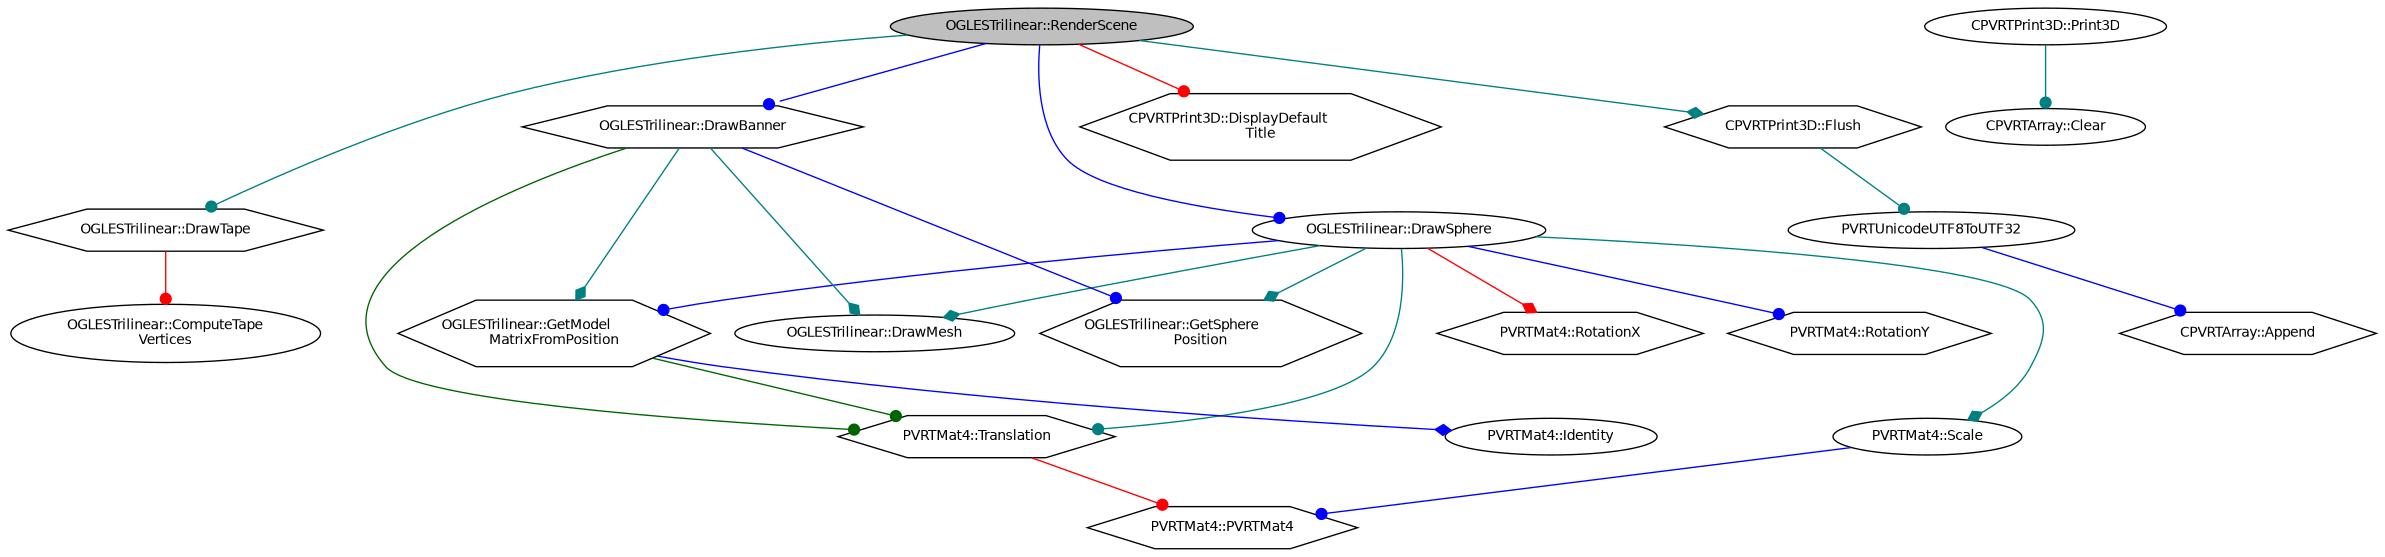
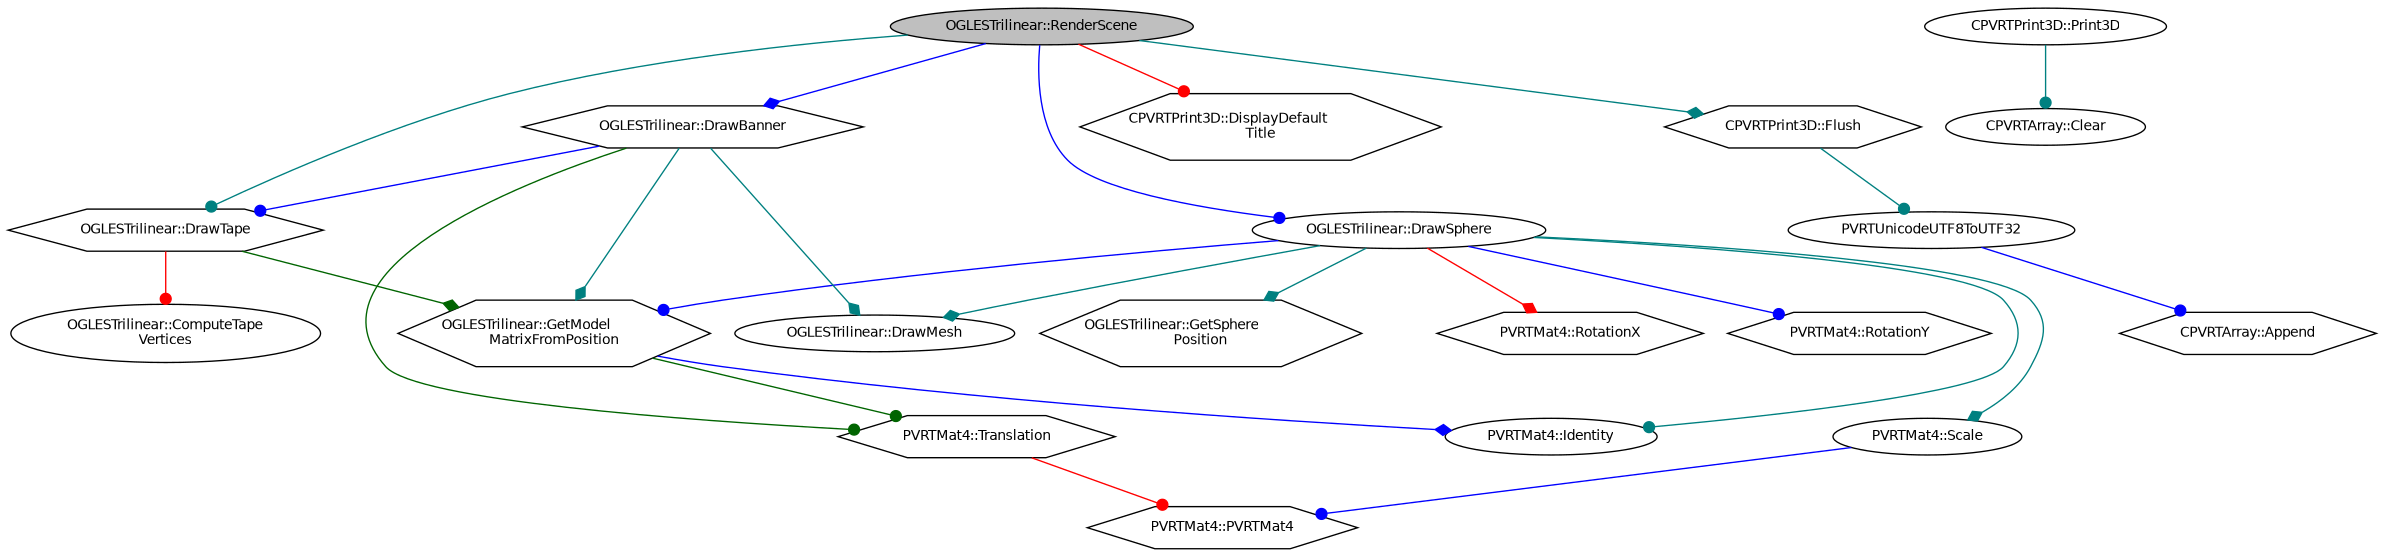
(883, 72) -> (883, 72)
(926, 222) -> (432, 178)
none -> (342, 277)
(1303, 399) -> (2003, 300)
